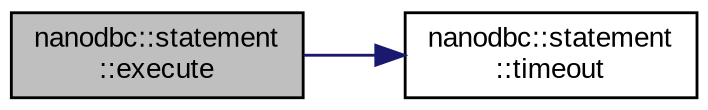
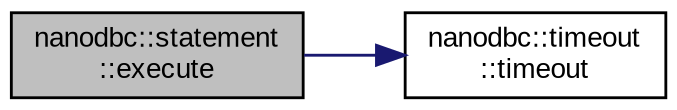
(551, 55) -> (536, 55)
